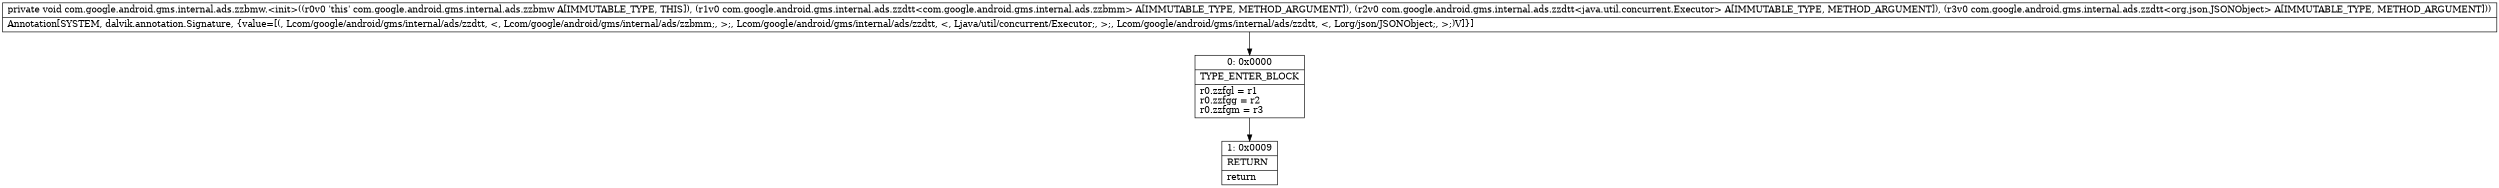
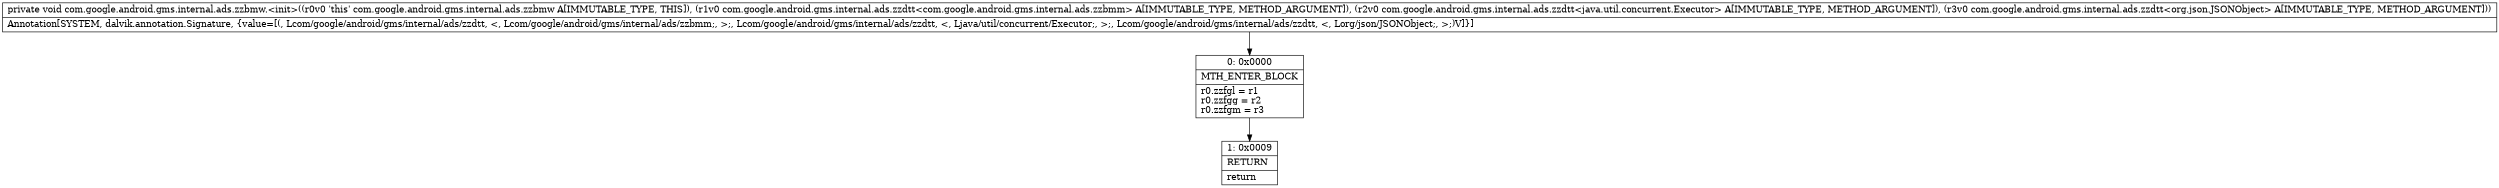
(1250, 77) -> (1250, 77)
